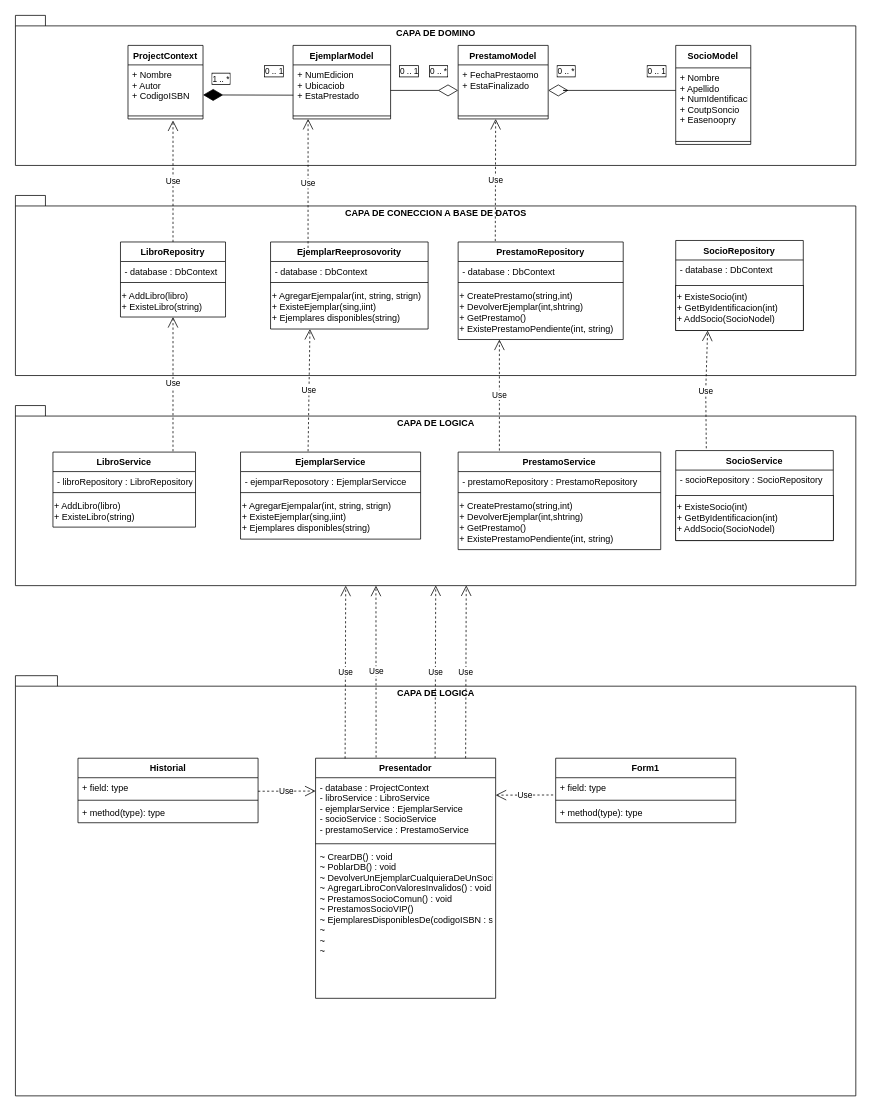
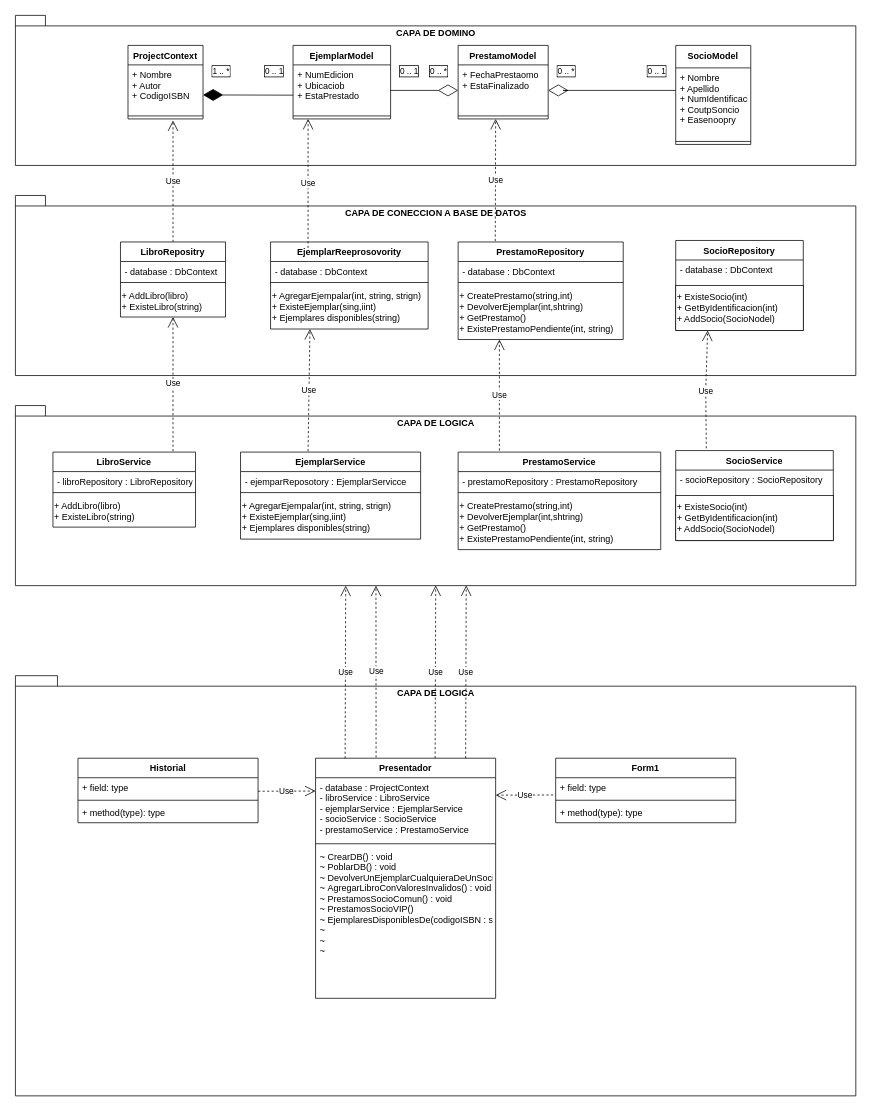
(222, 79) -> (222, 72)
